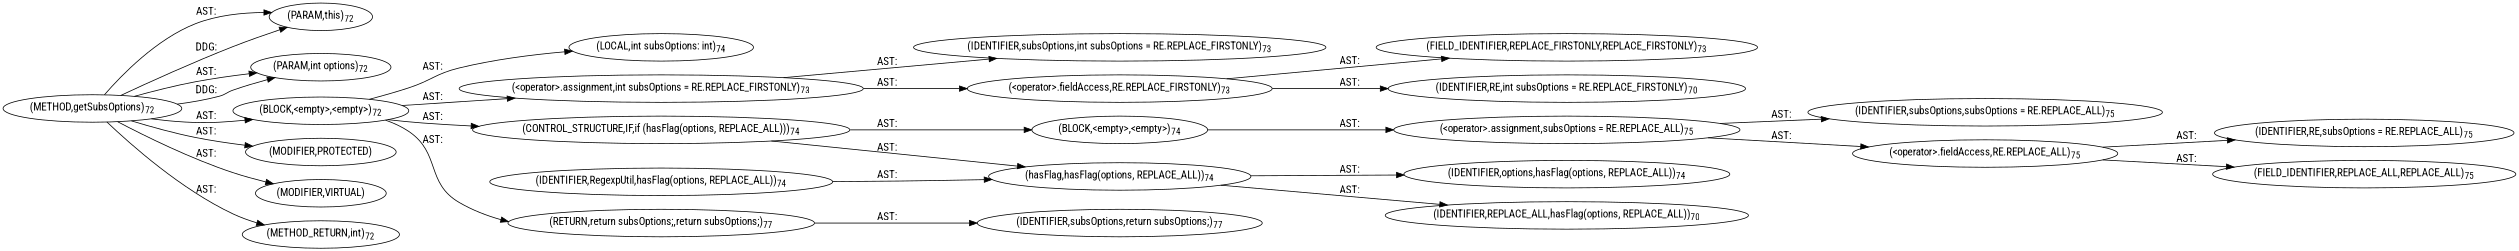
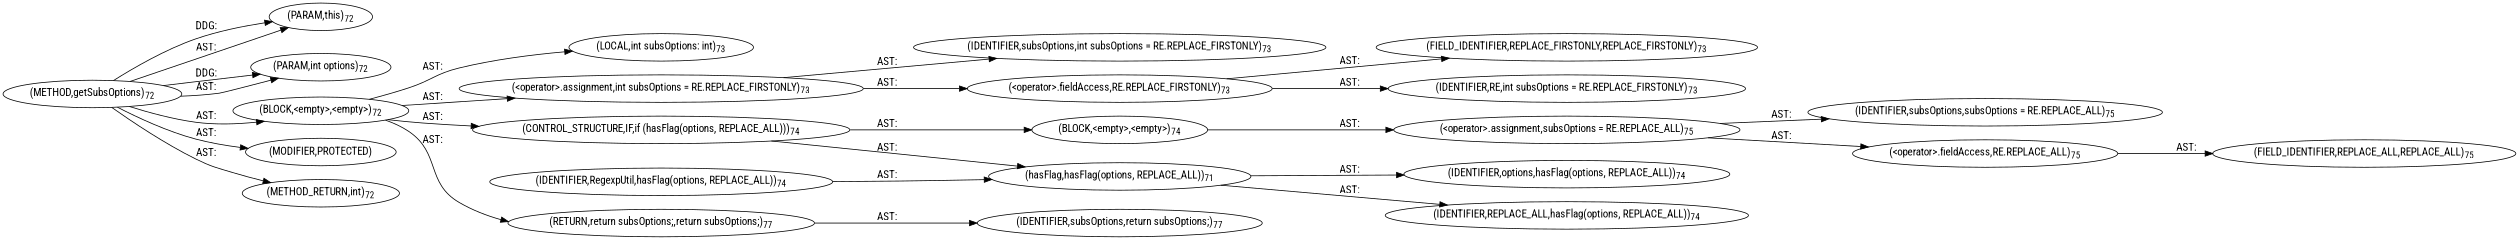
(721, 46) -> (721, 46)
(1693, 87) -> (1693, 87)
(2364, 133) -> none
(1209, 175) -> (1209, 175)
(321, 193) -> none
(1696, 214) -> (1696, 214)
